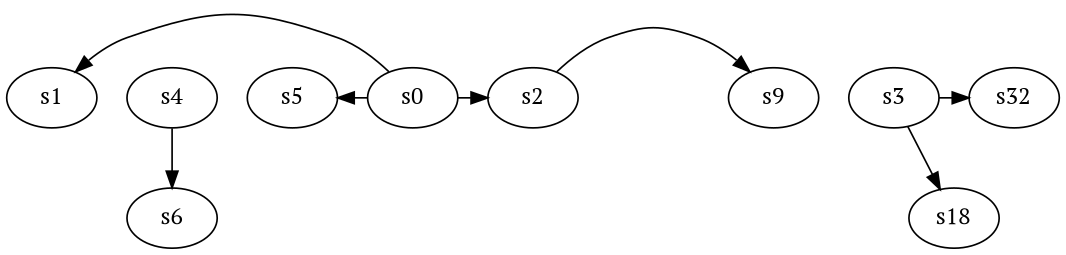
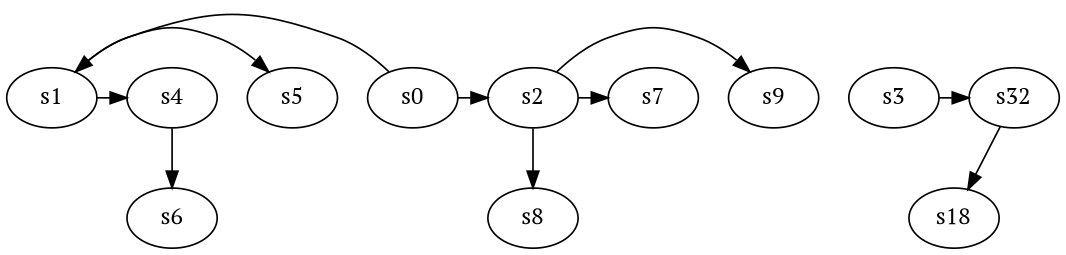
none -> (103, 98)
(361, 98) -> (193, 30)
none -> (653, 98)
(920, 150) -> (988, 150)
none -> (533, 218)
